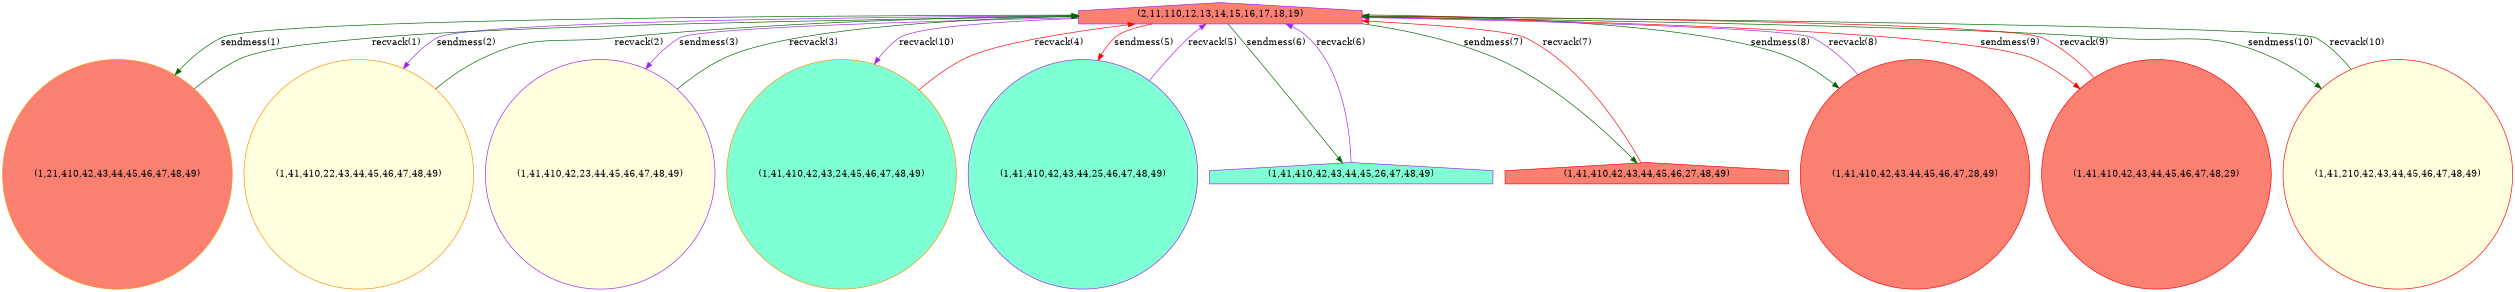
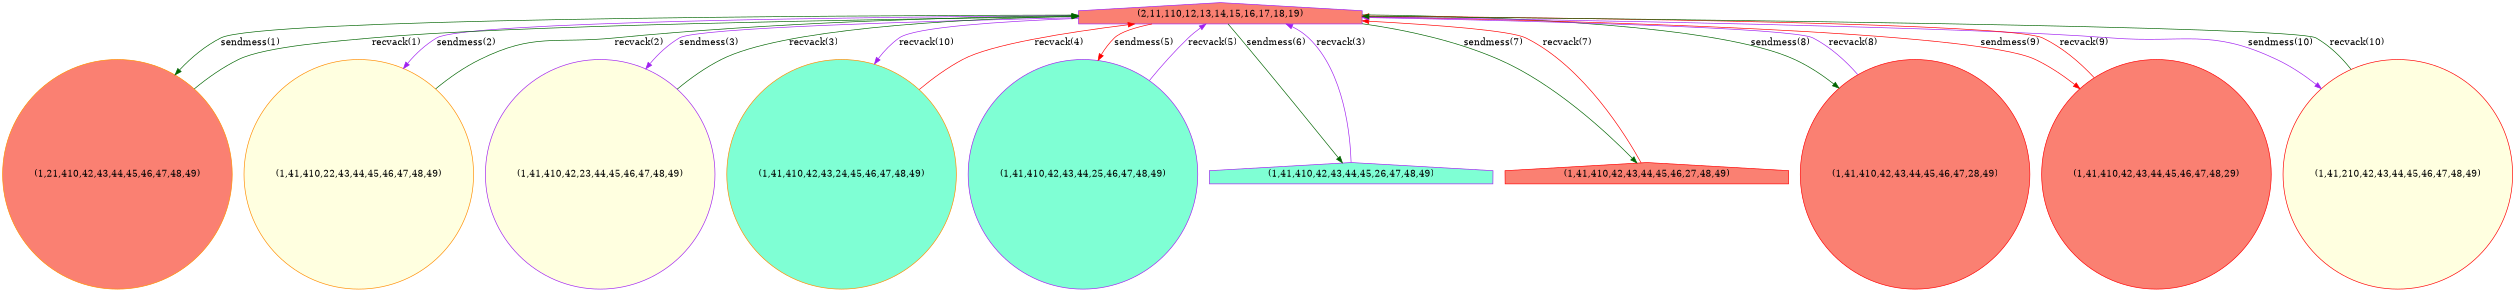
(2061, 35) -> (2061, 35)
(1341, 43) -> (1341, 43)
